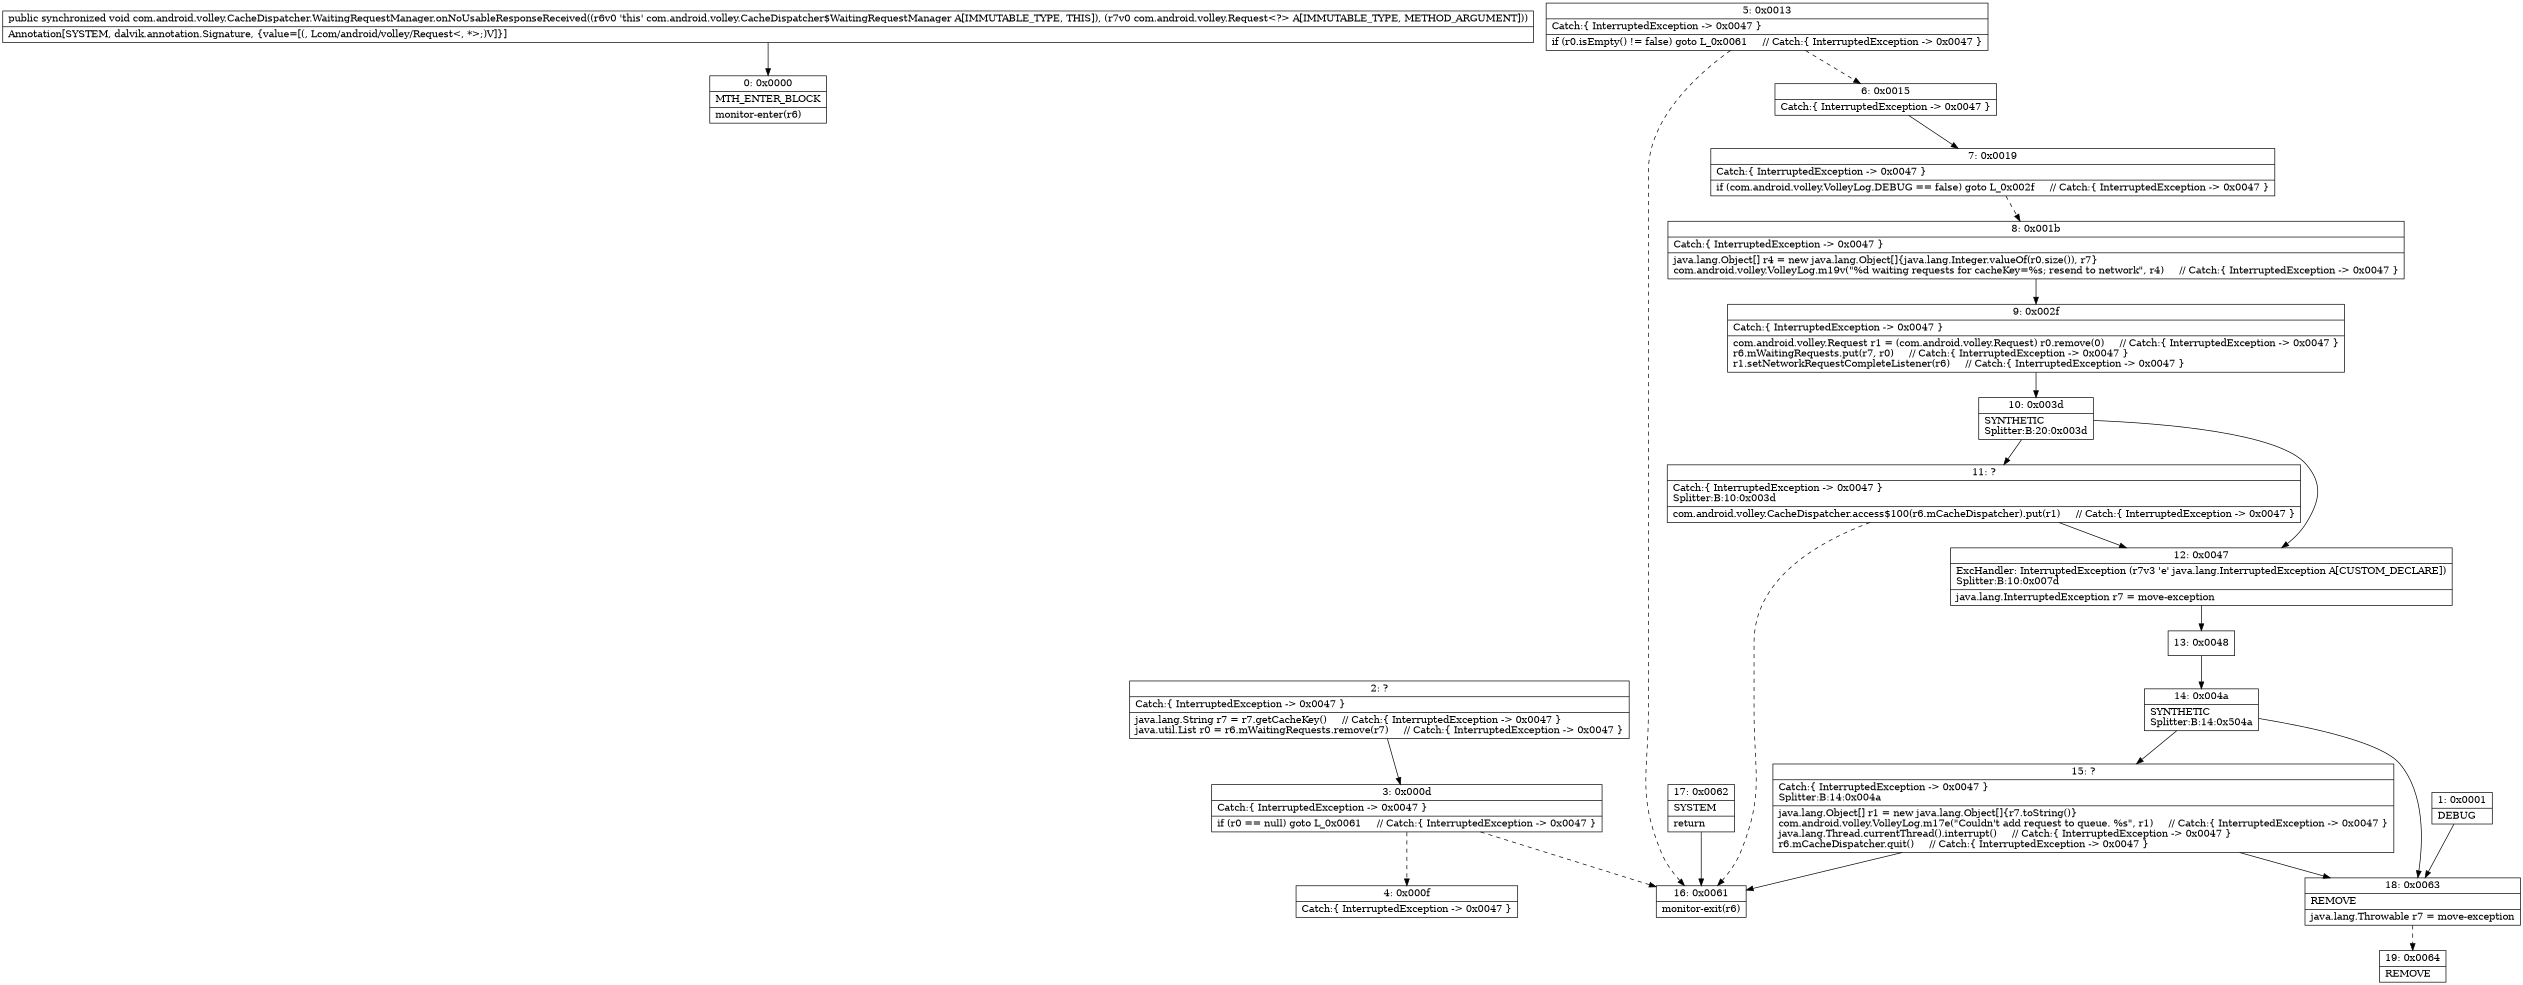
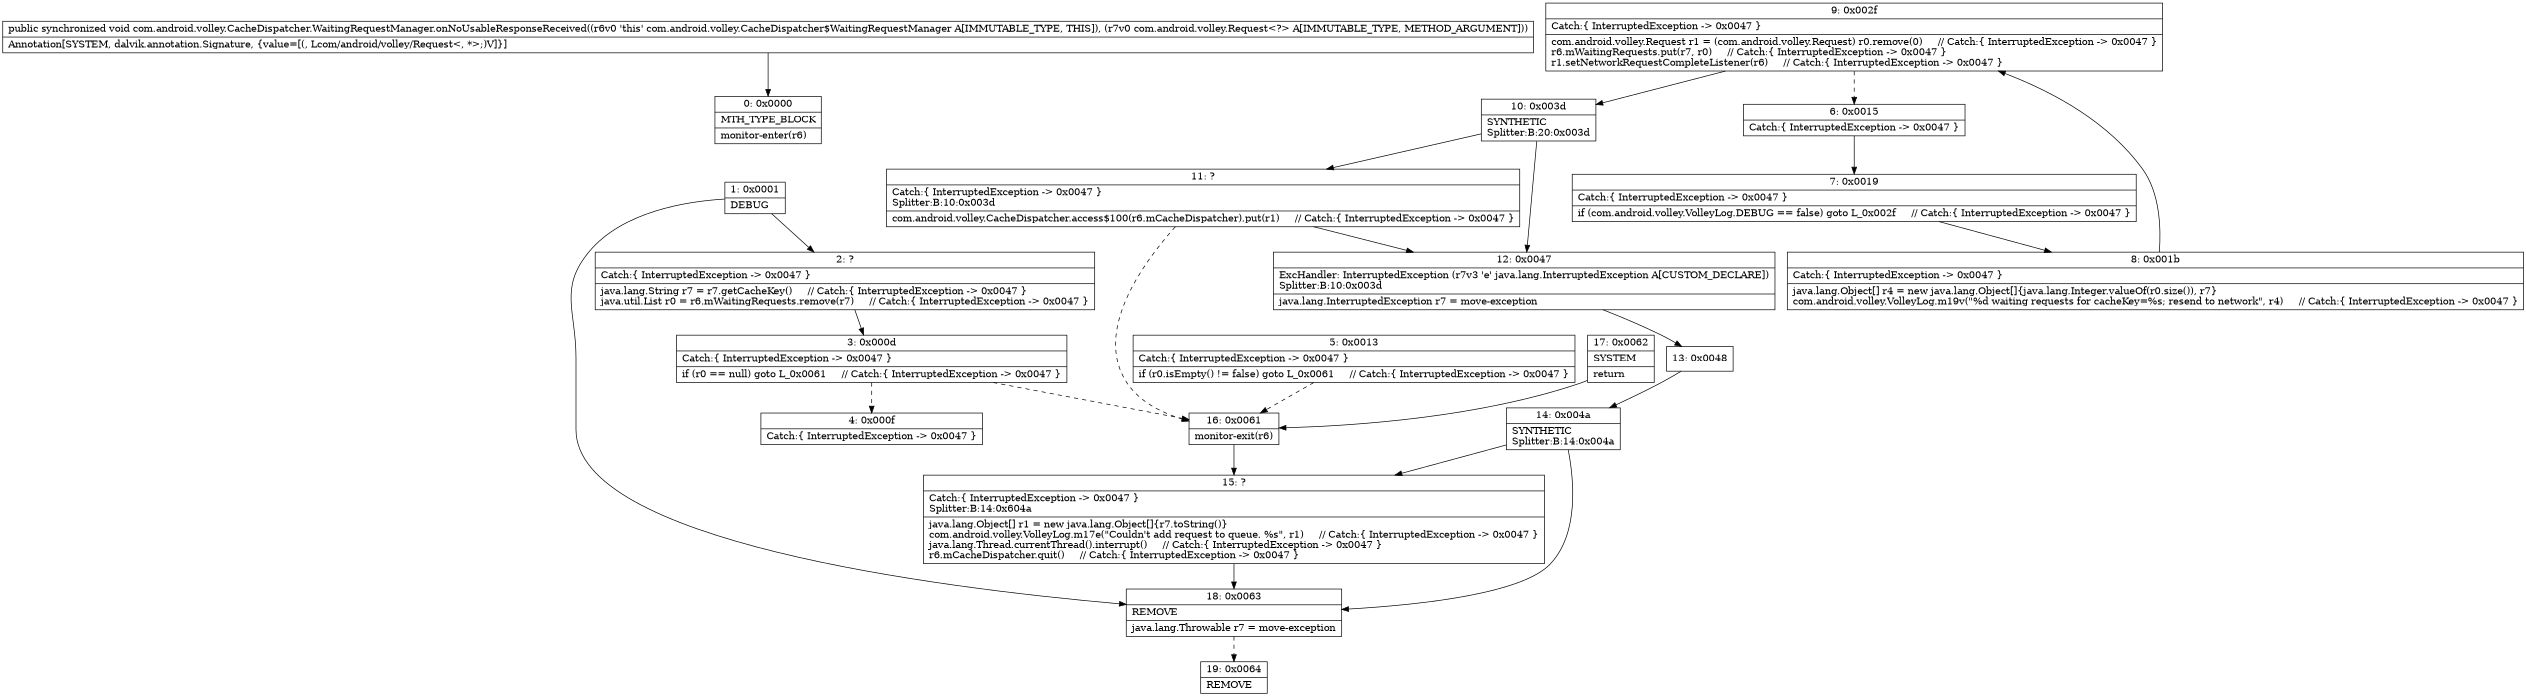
(1830, 65) -> (1854, 84)
(768, 99) -> (768, 120)
(2011, 206) -> (1992, 236)
none -> (790, 231)
(2008, 581) -> (1331, 286)
(2201, 722) -> (1563, 442)
(1830, 798) -> (980, 509)
(1828, 870) -> (1234, 456)
